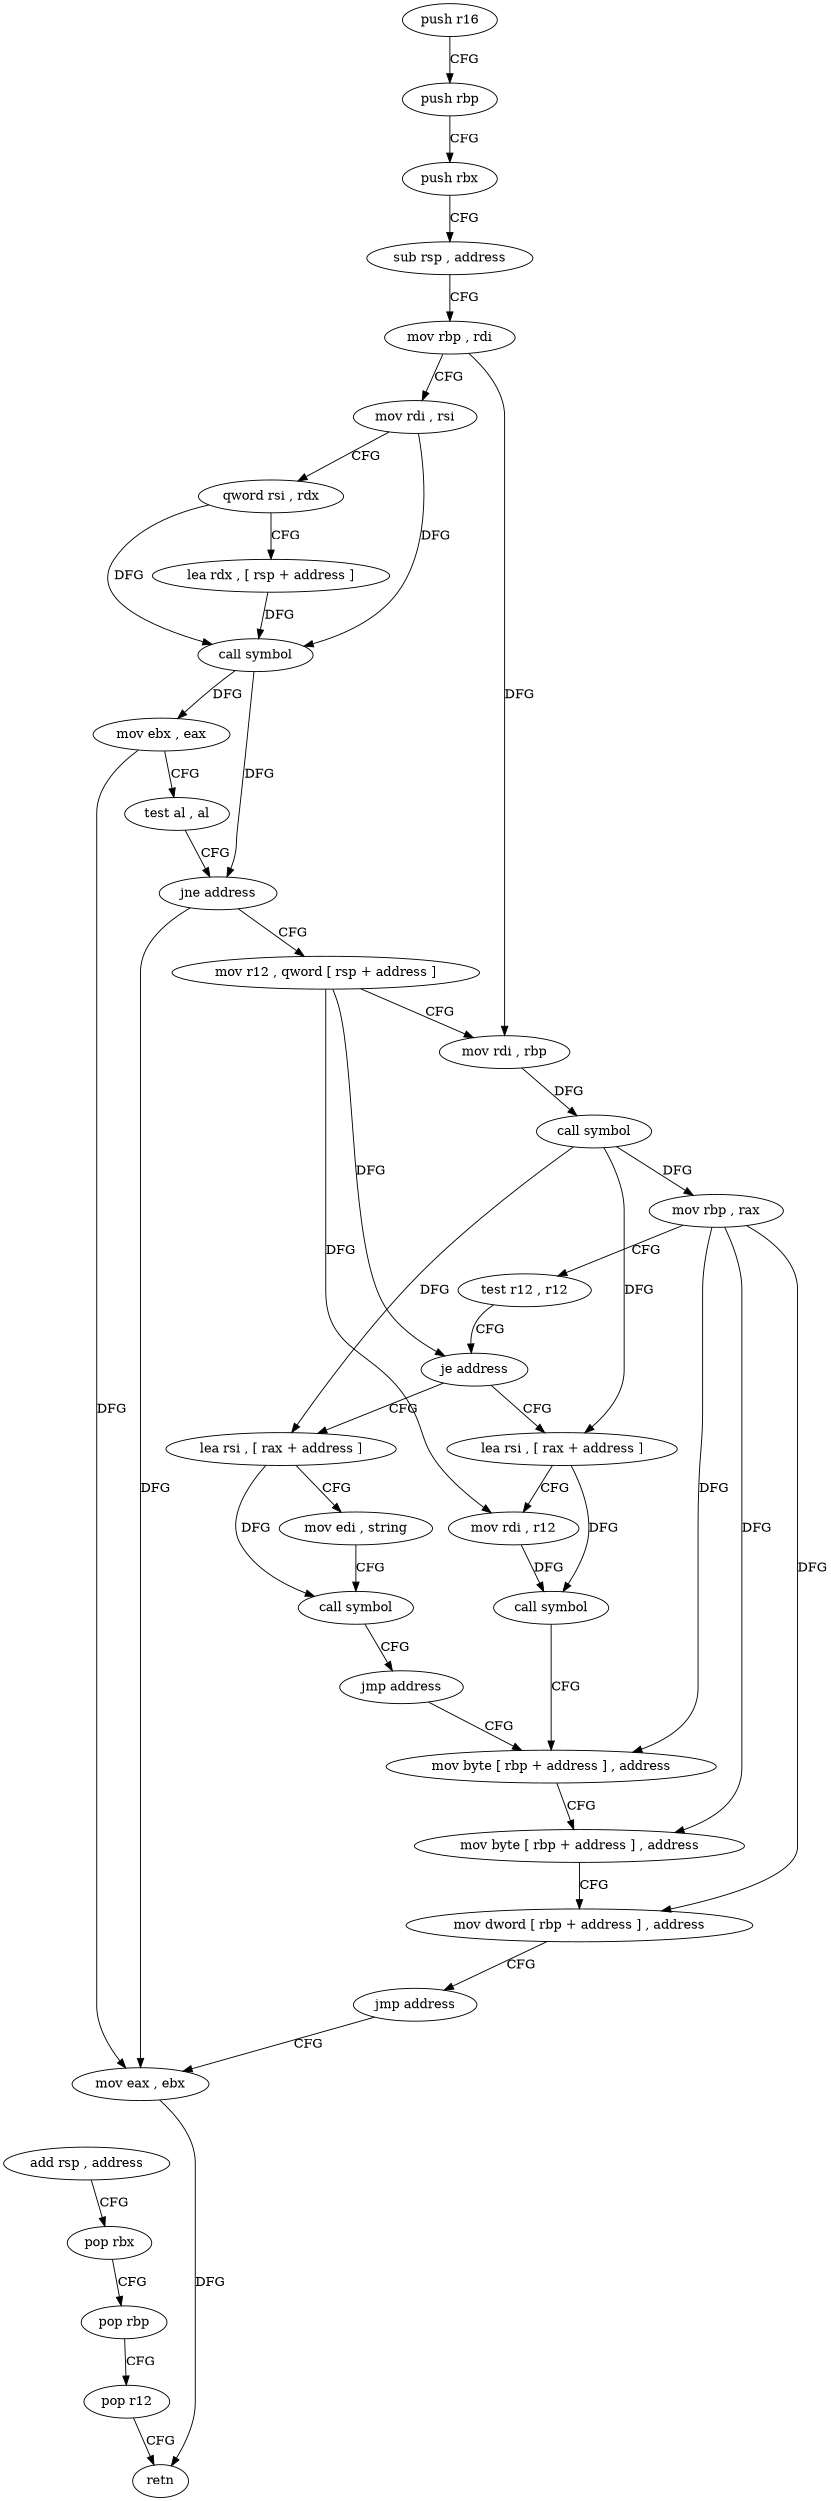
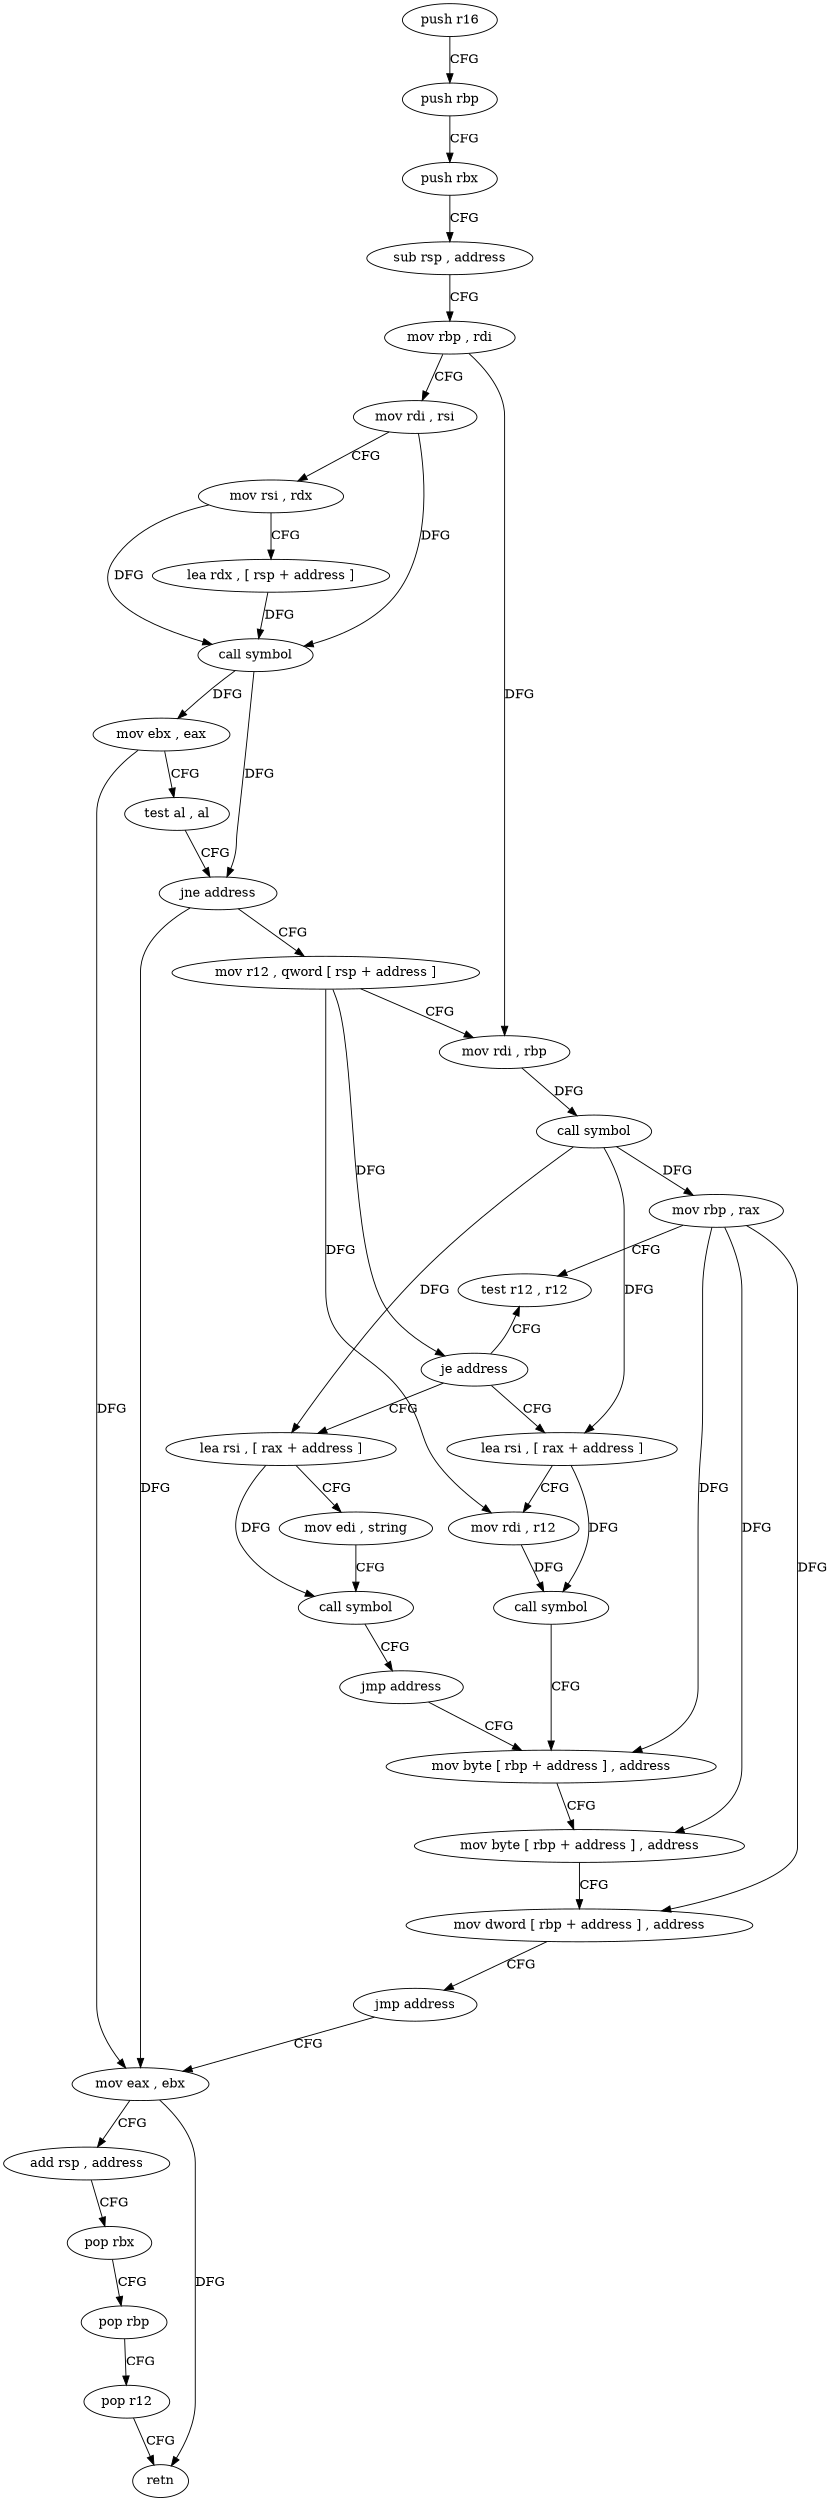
(271, 496) -> (271, 496)
(477, 1321) -> (505, 1336)
none -> (116, 2120)
